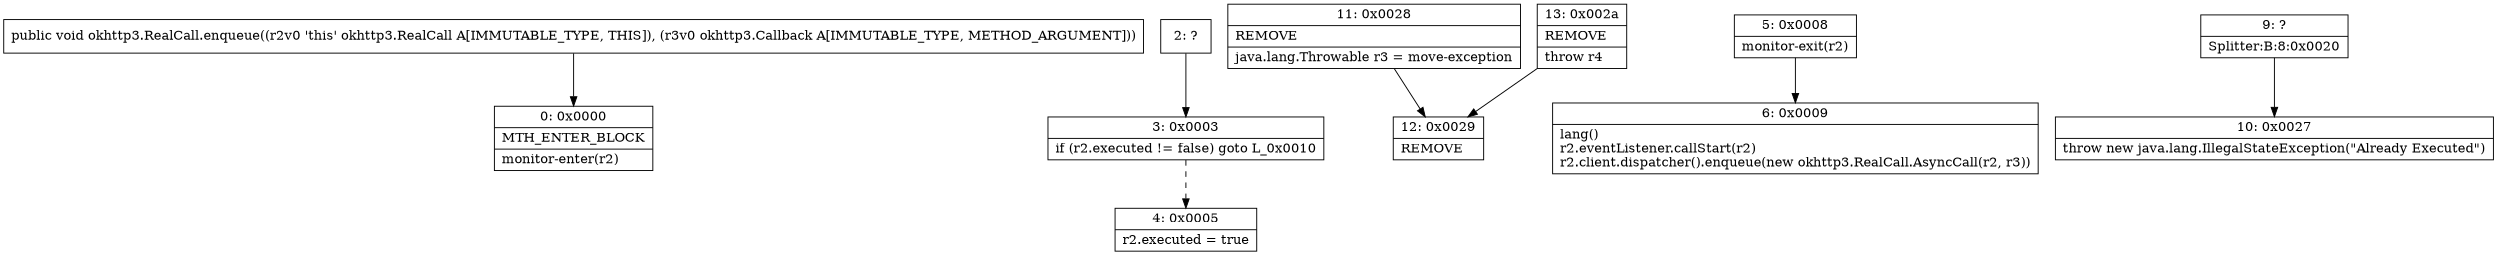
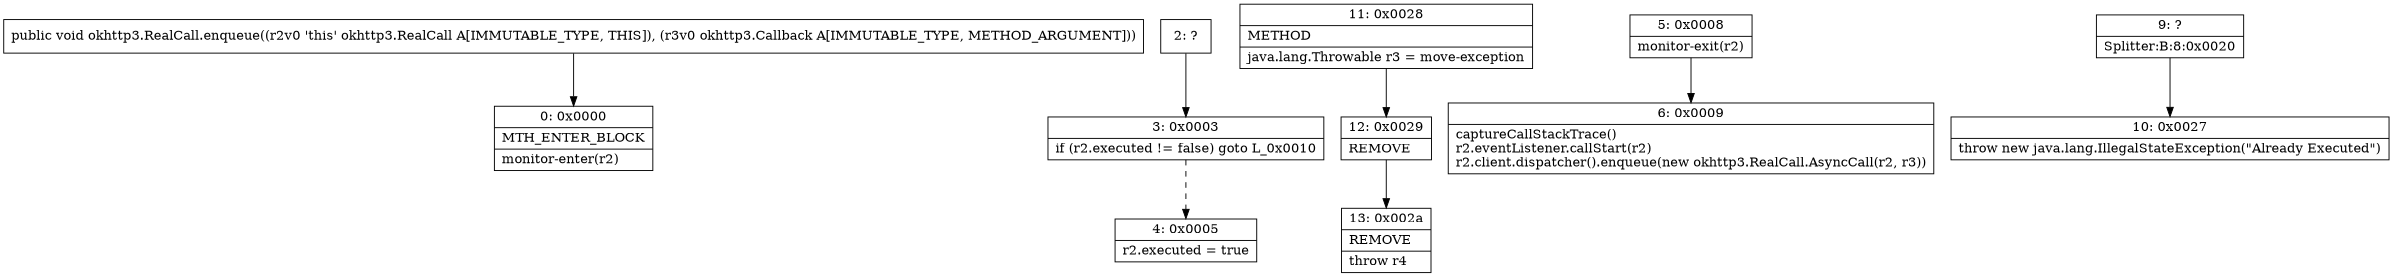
(1267, 36) -> (1280, 36)
(1506, 90) -> (1386, 179)
(1580, 135) -> (1536, 135)
